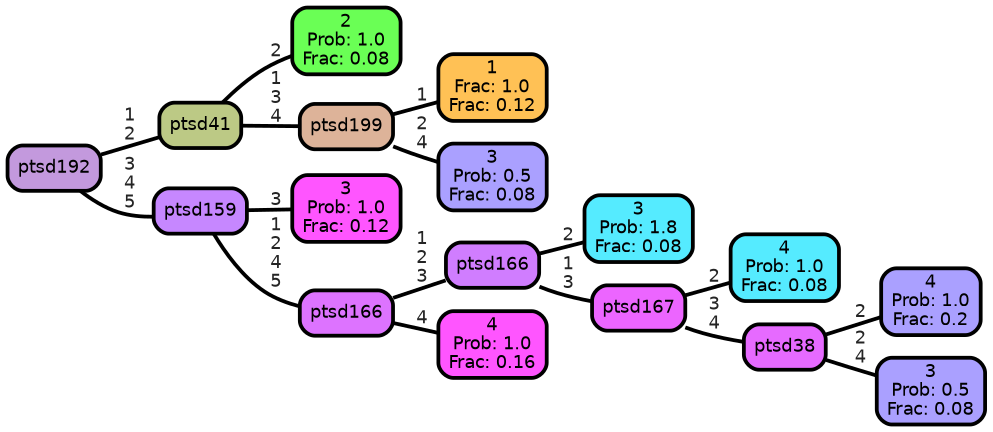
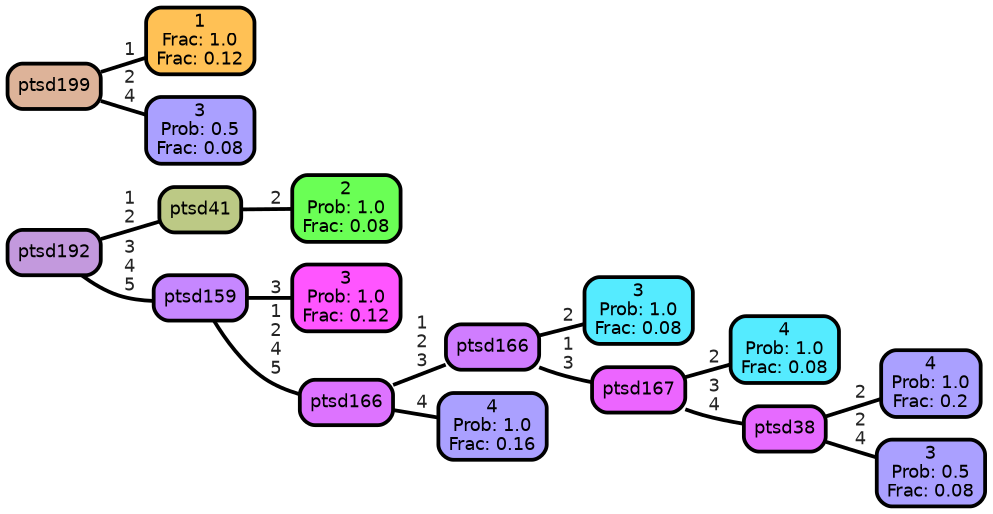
(271, 126) -> none
(639, 229) -> (639, 311)
(493, 345) -> (493, 426)
